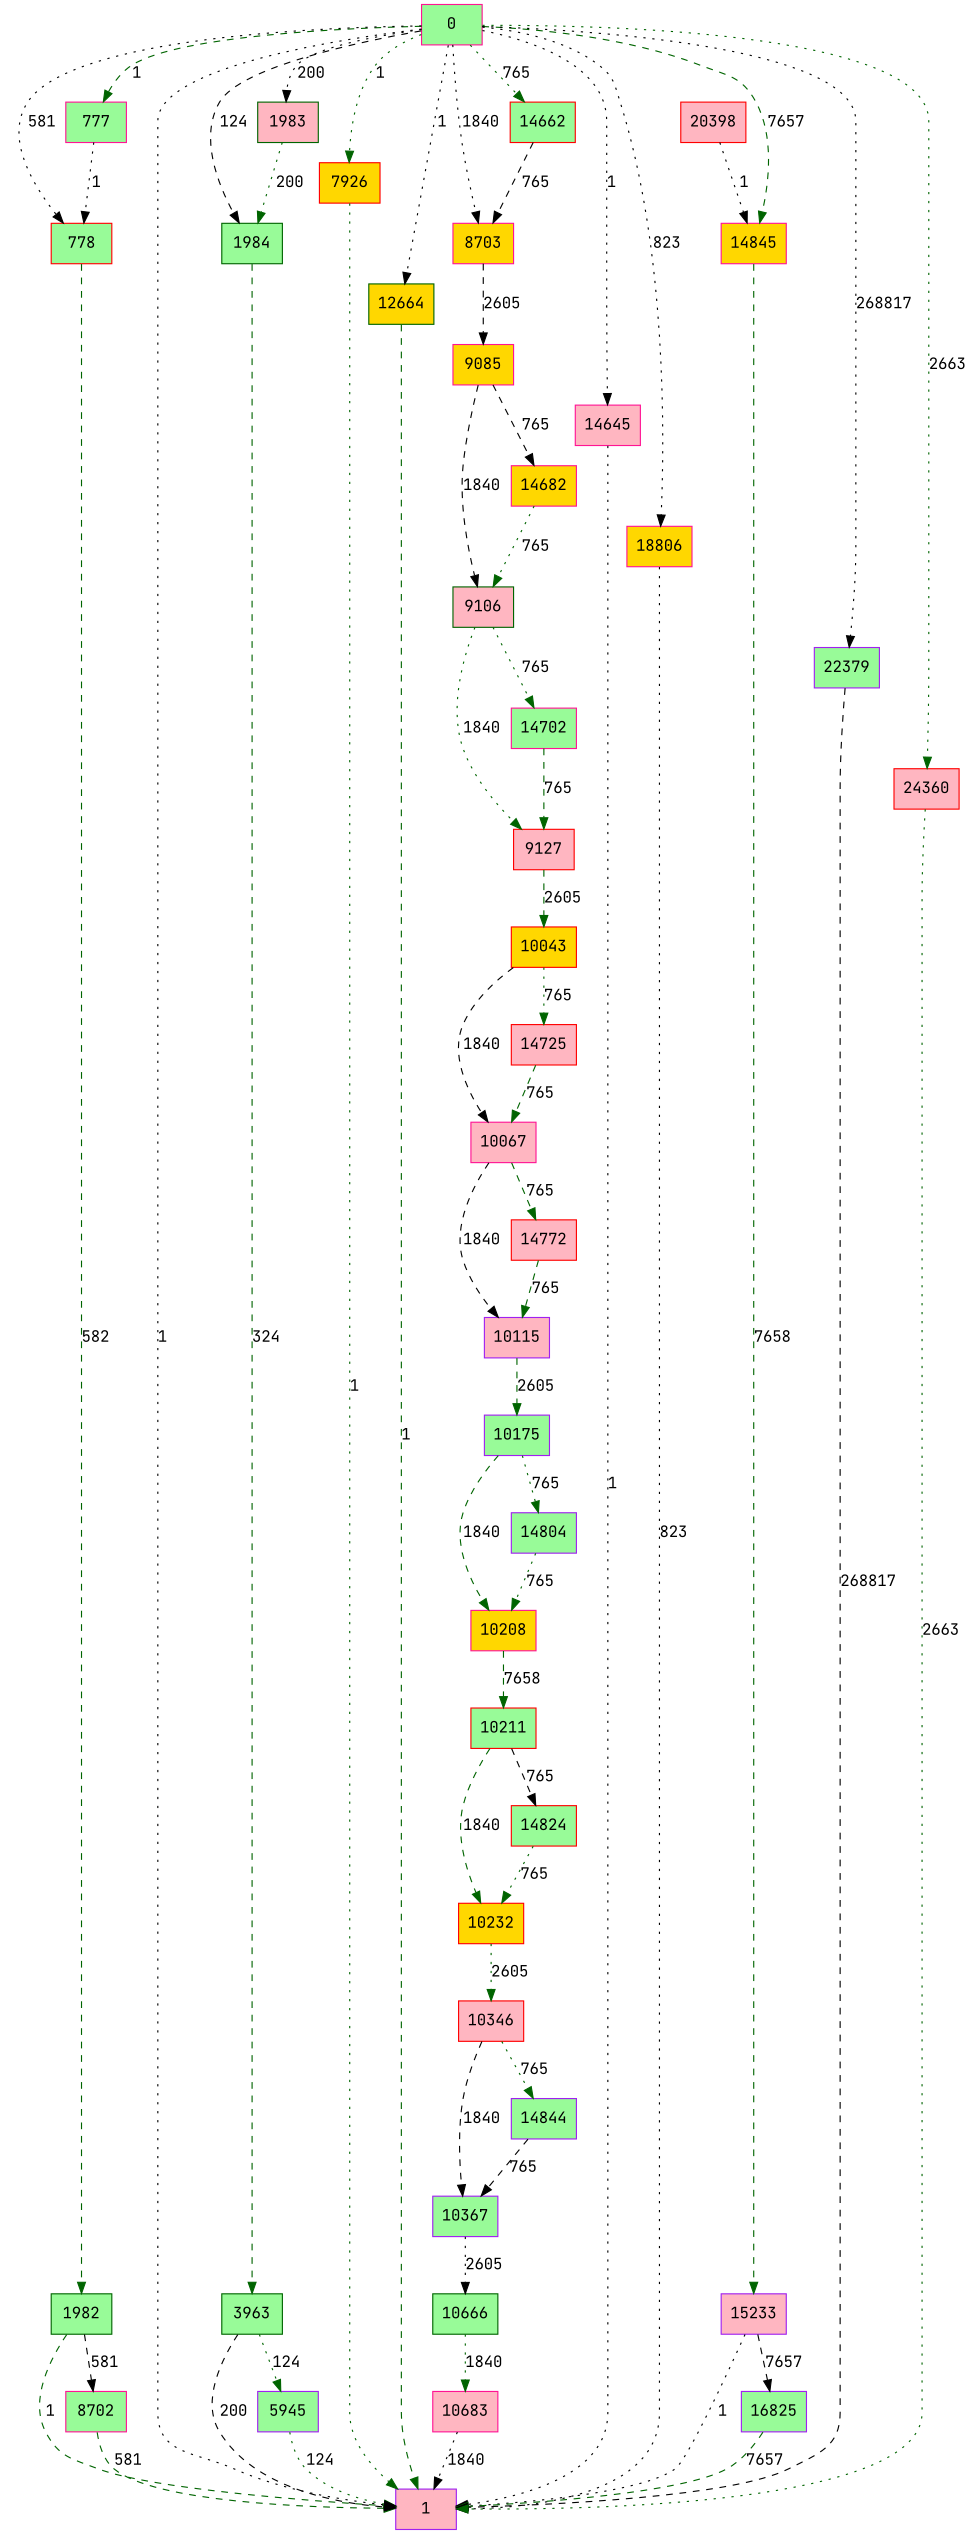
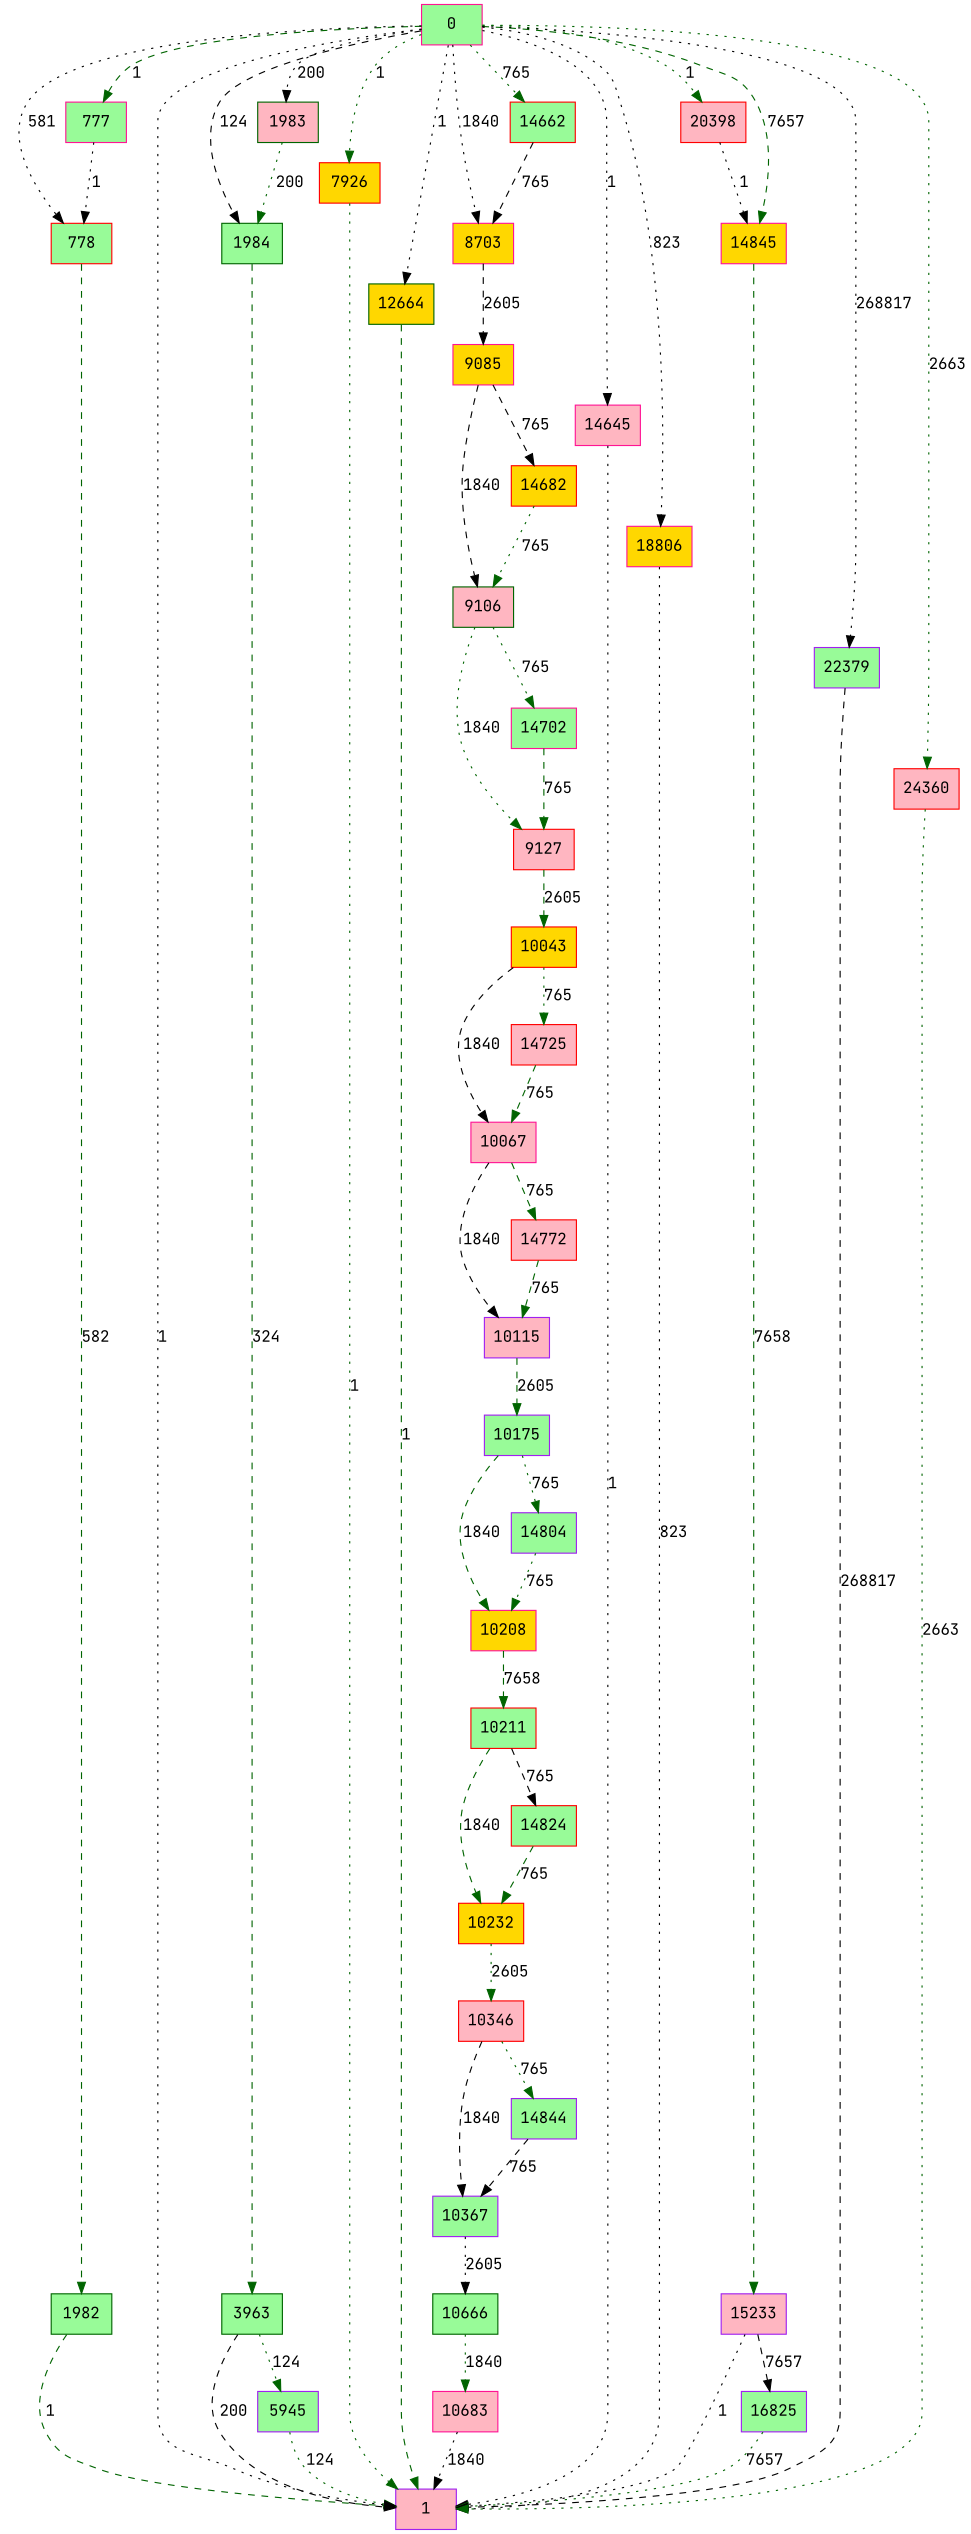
none -> (645, 55)
(544, 486) -> (544, 486)
(520, 1870) -> (520, 1870)
(96, 2412) -> none
(648, 2490) -> (648, 2490)
